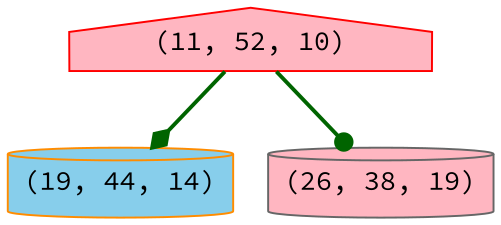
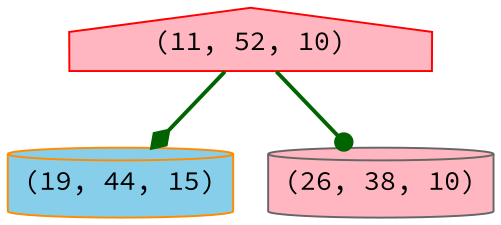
(120, 183) -> (120, 183)
(381, 183) -> (381, 183)
